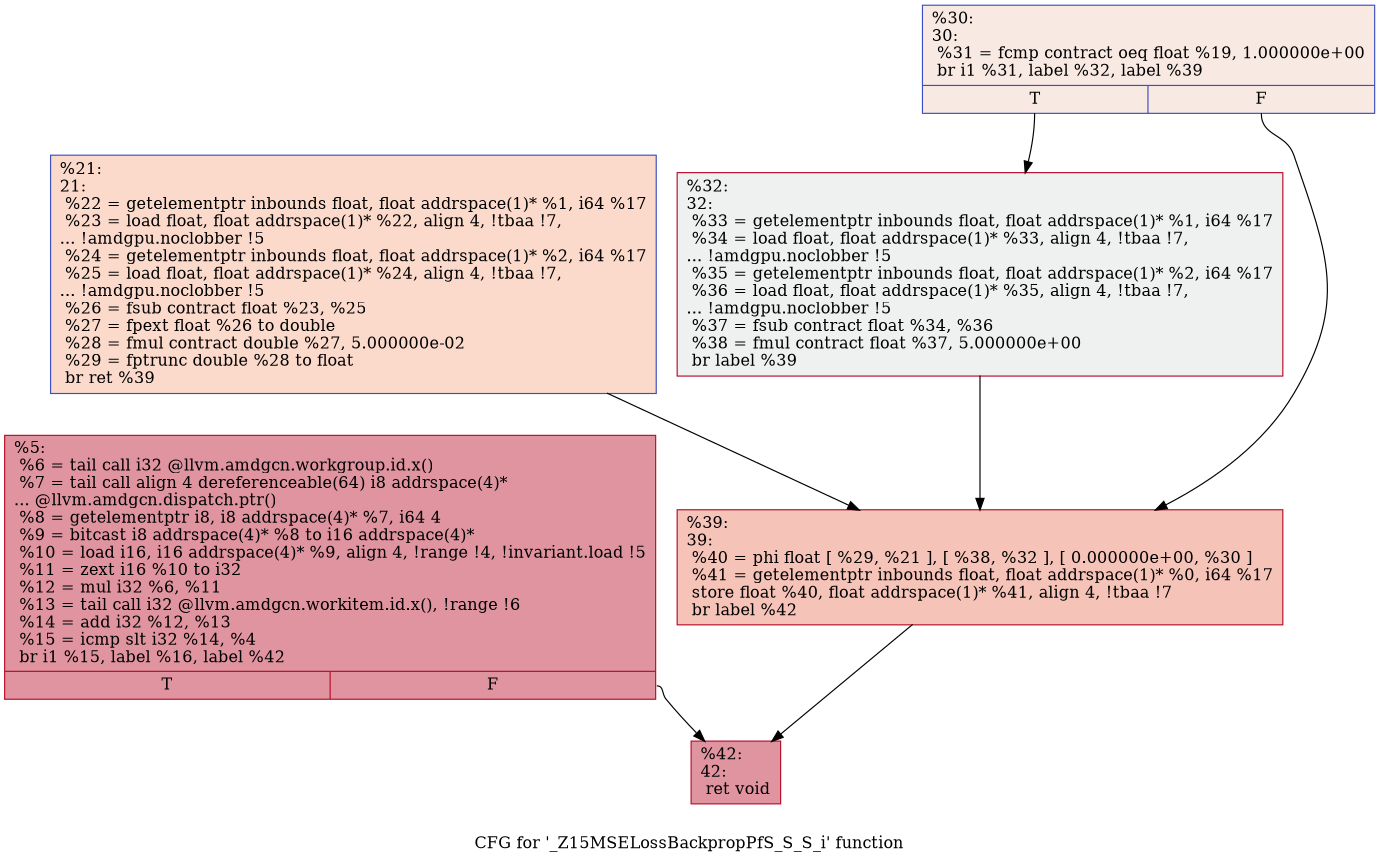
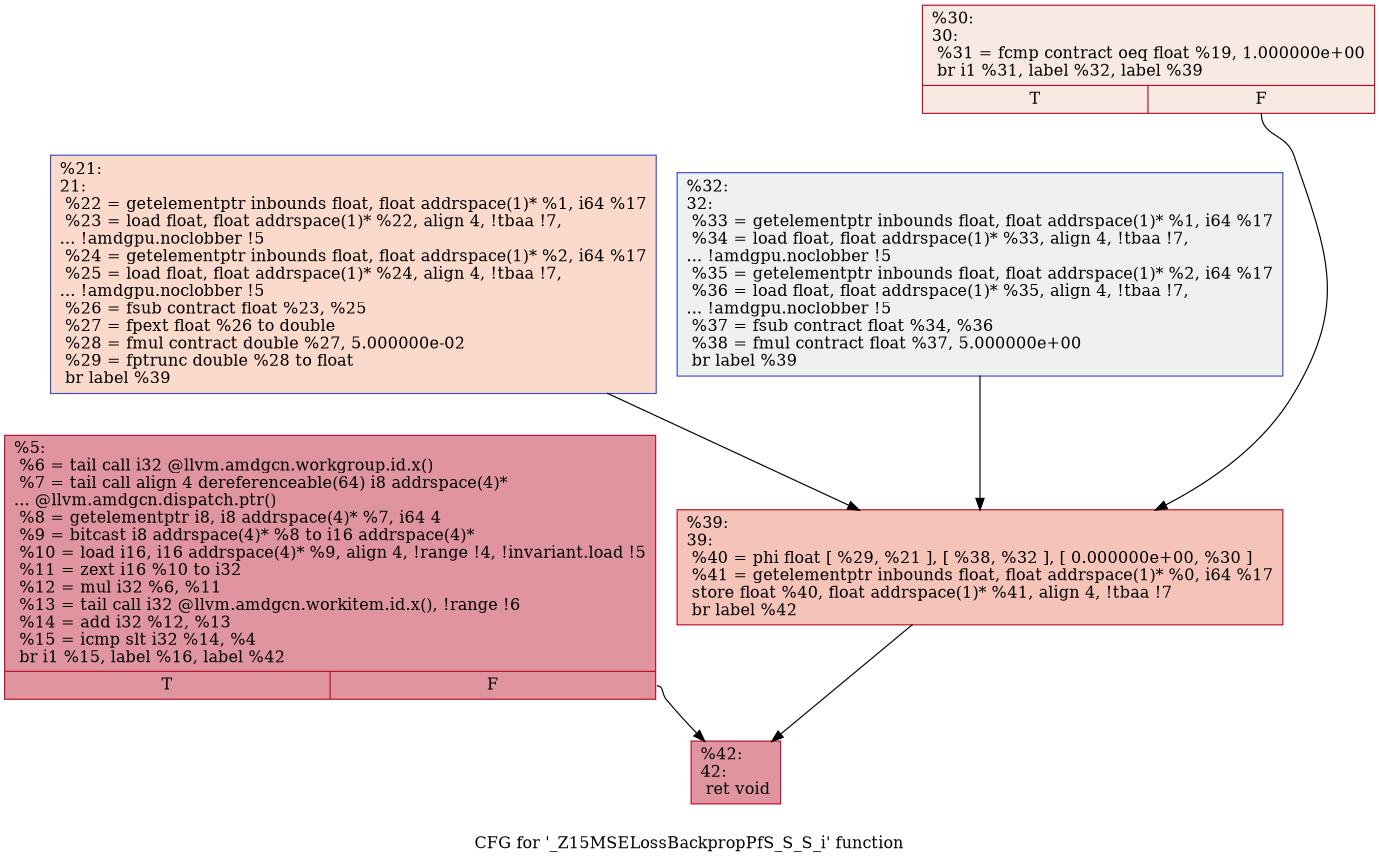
(1149, 59) -> (1149, 59)
(1033, 138) -> none
(980, 274) -> (980, 274)
(108, 378) -> (116, 378)
